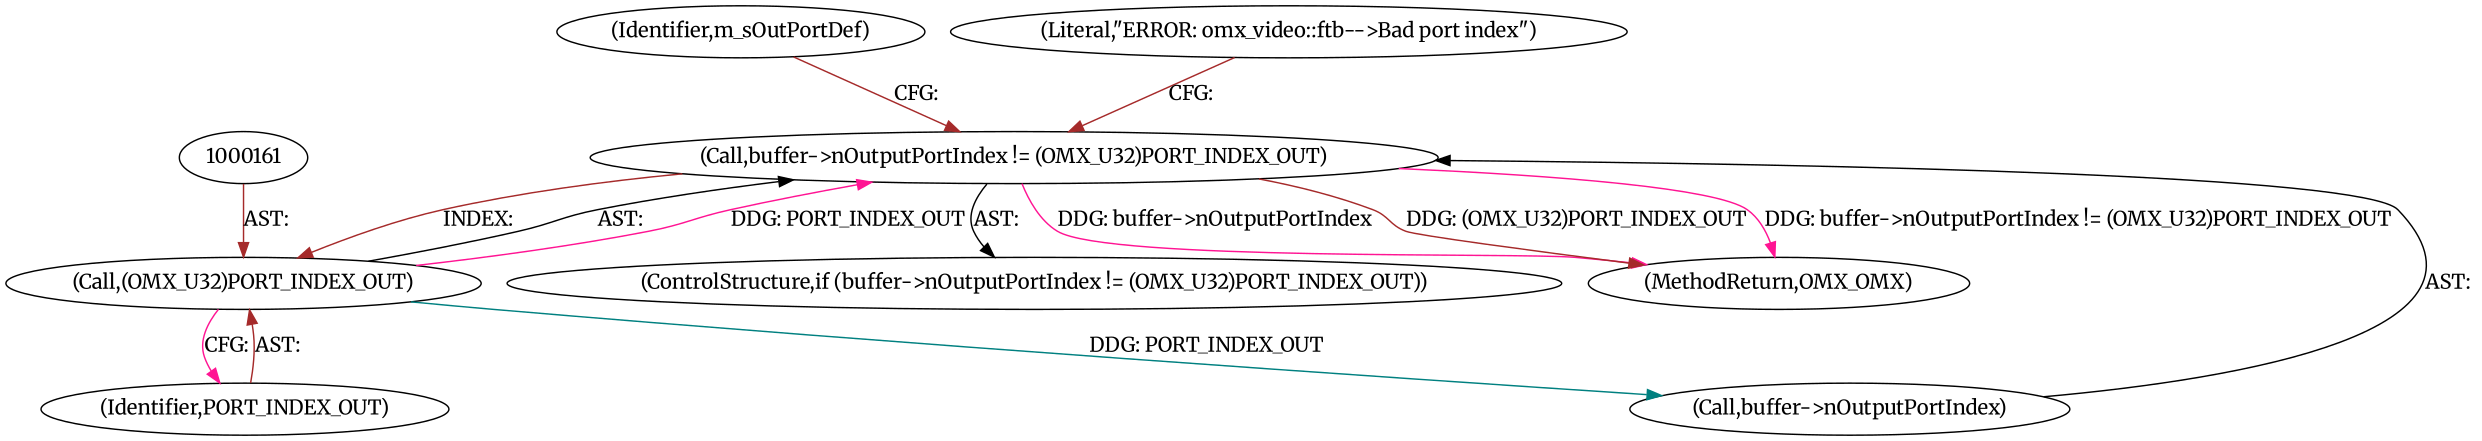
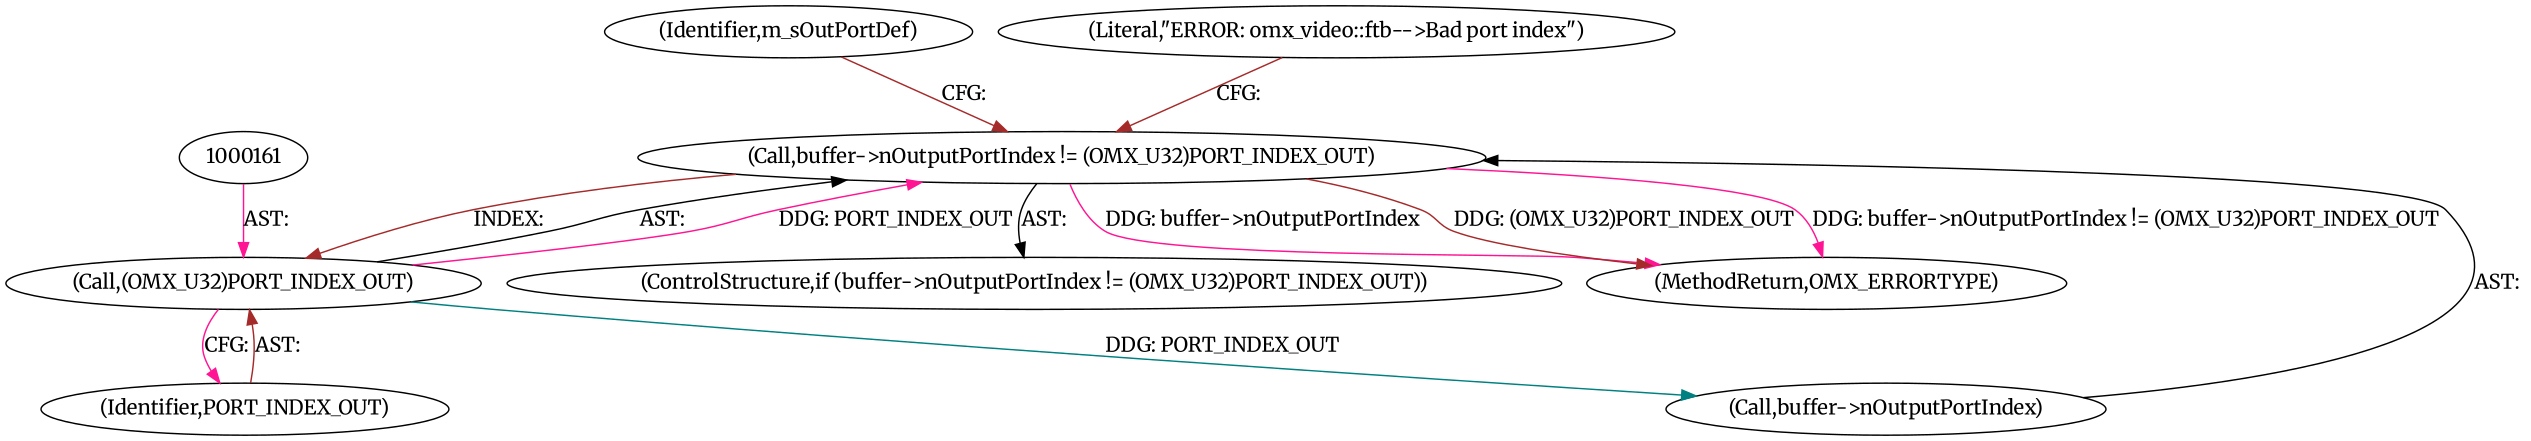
(244, 213) -> (244, 213)
(1779, 283) -> (1827, 283)
